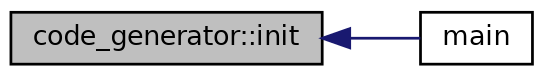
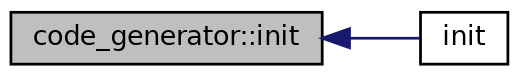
(476, 38) -> (464, 38)
